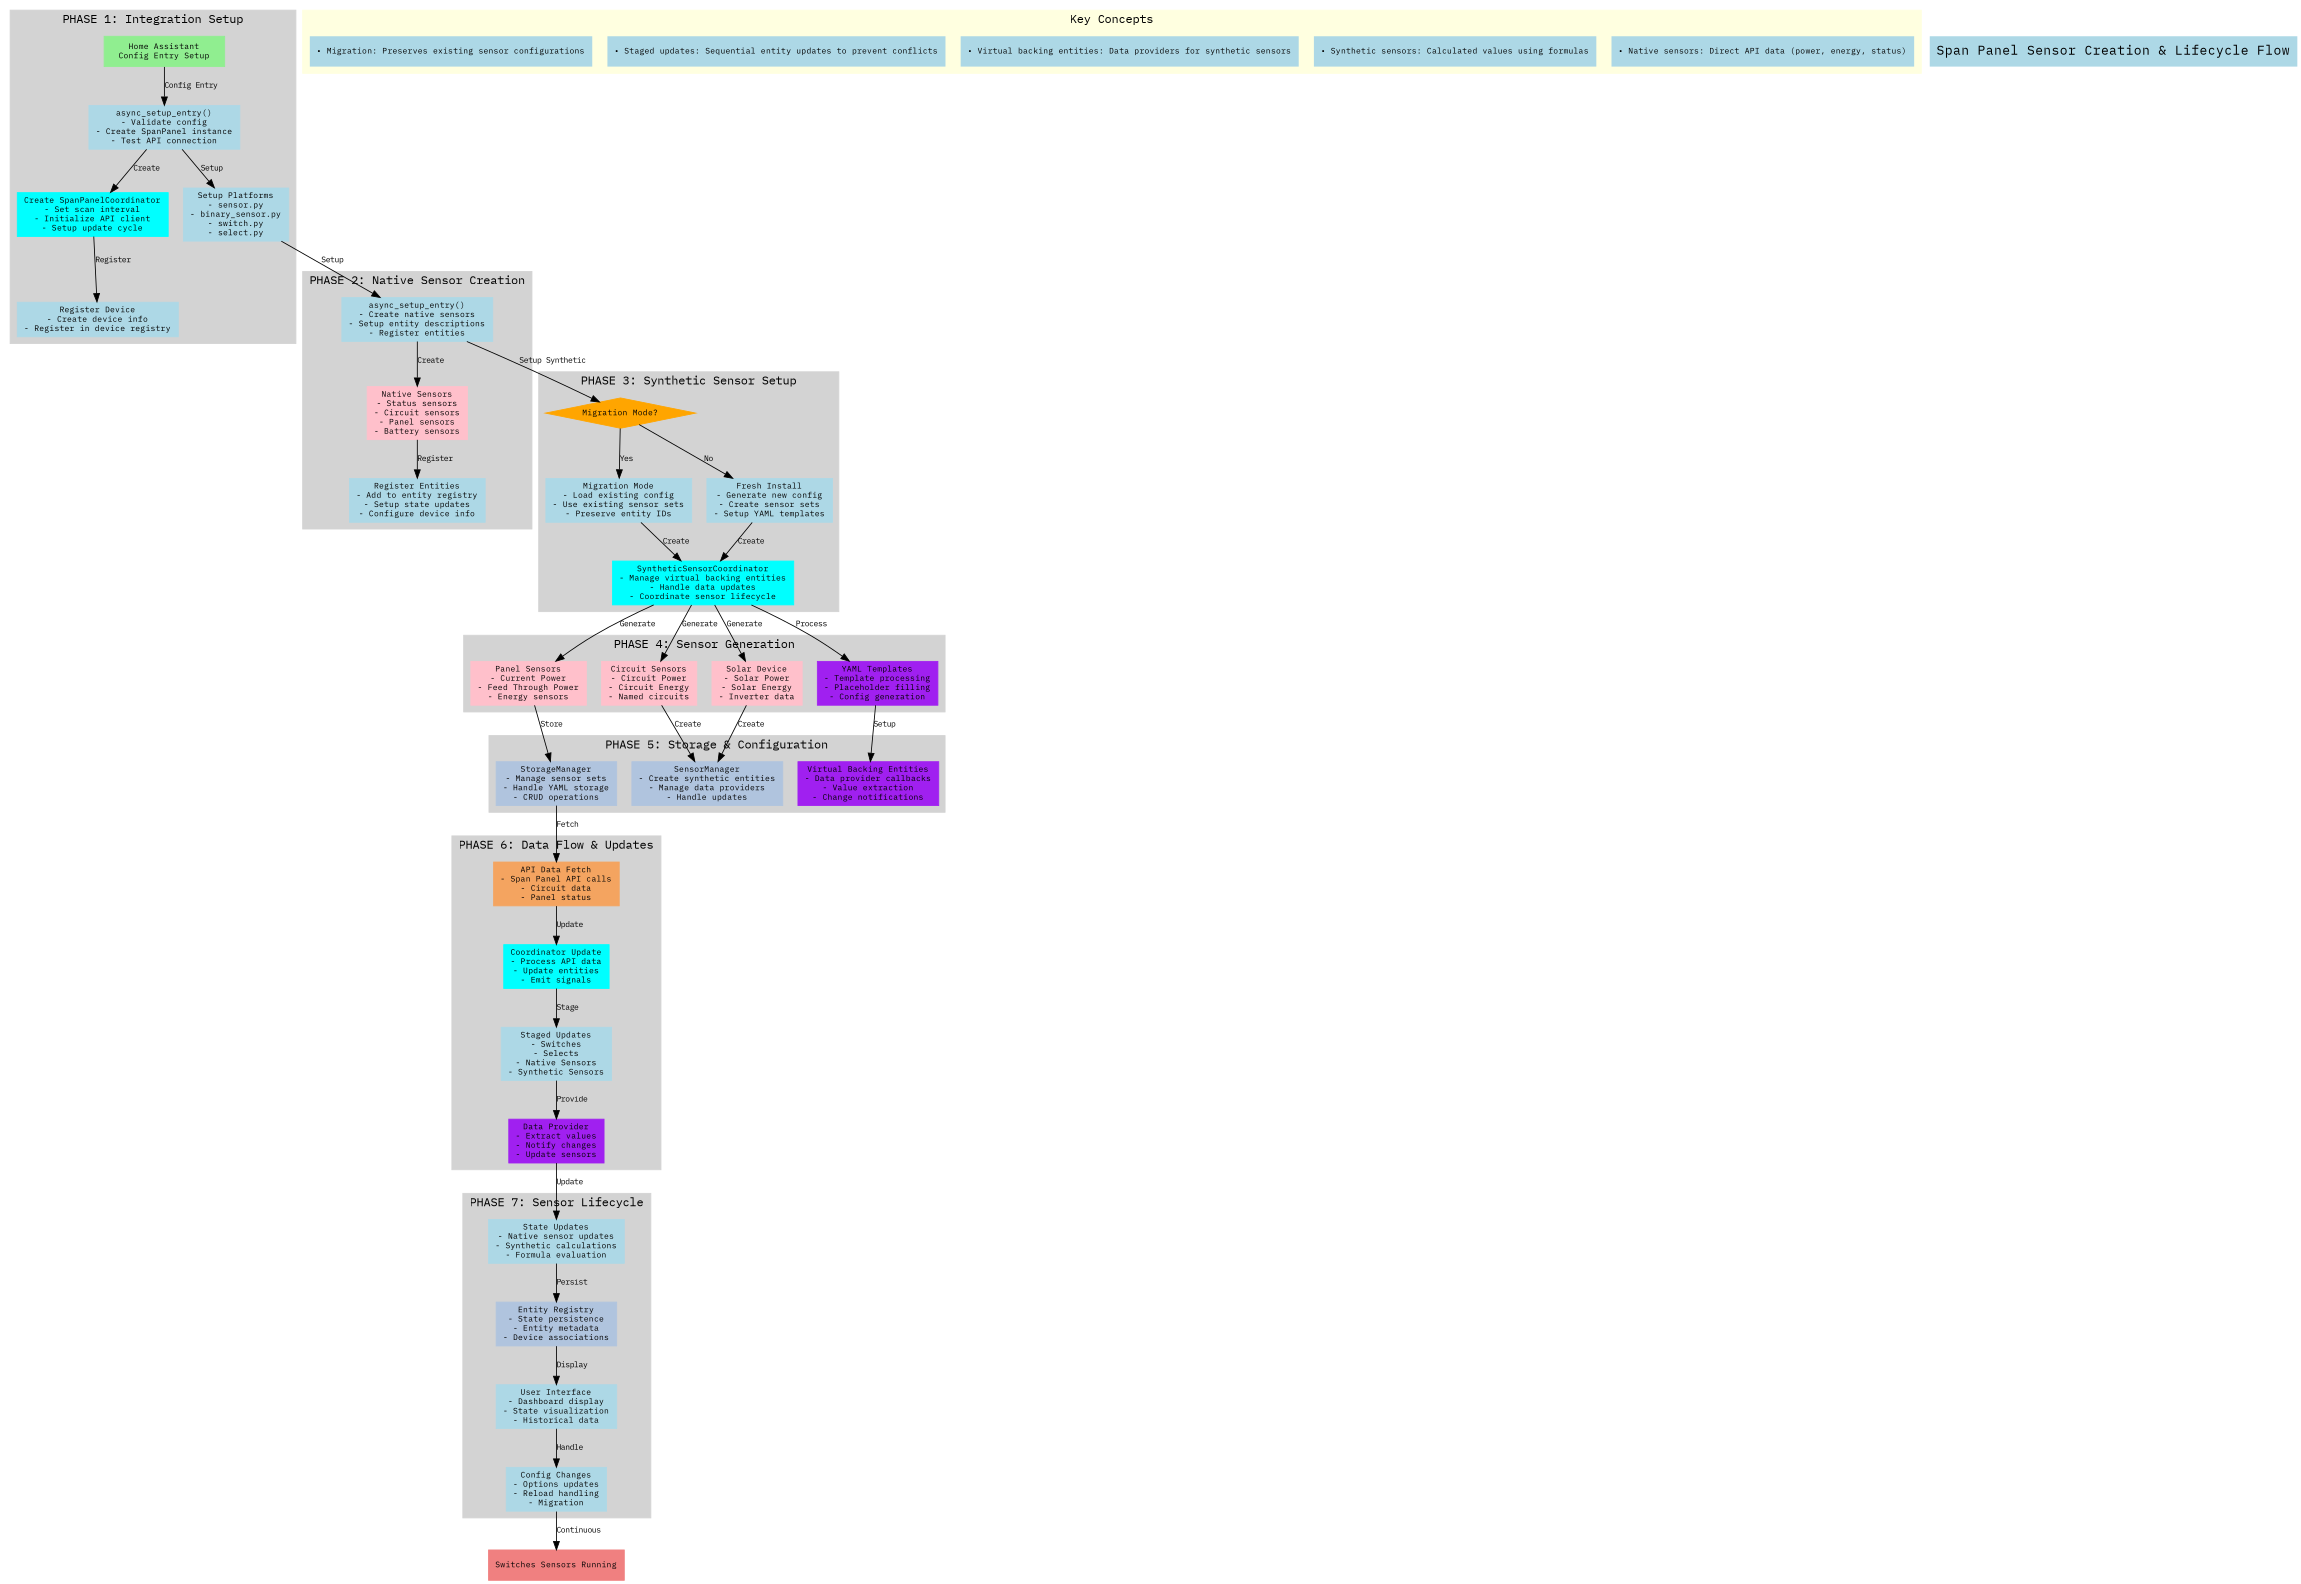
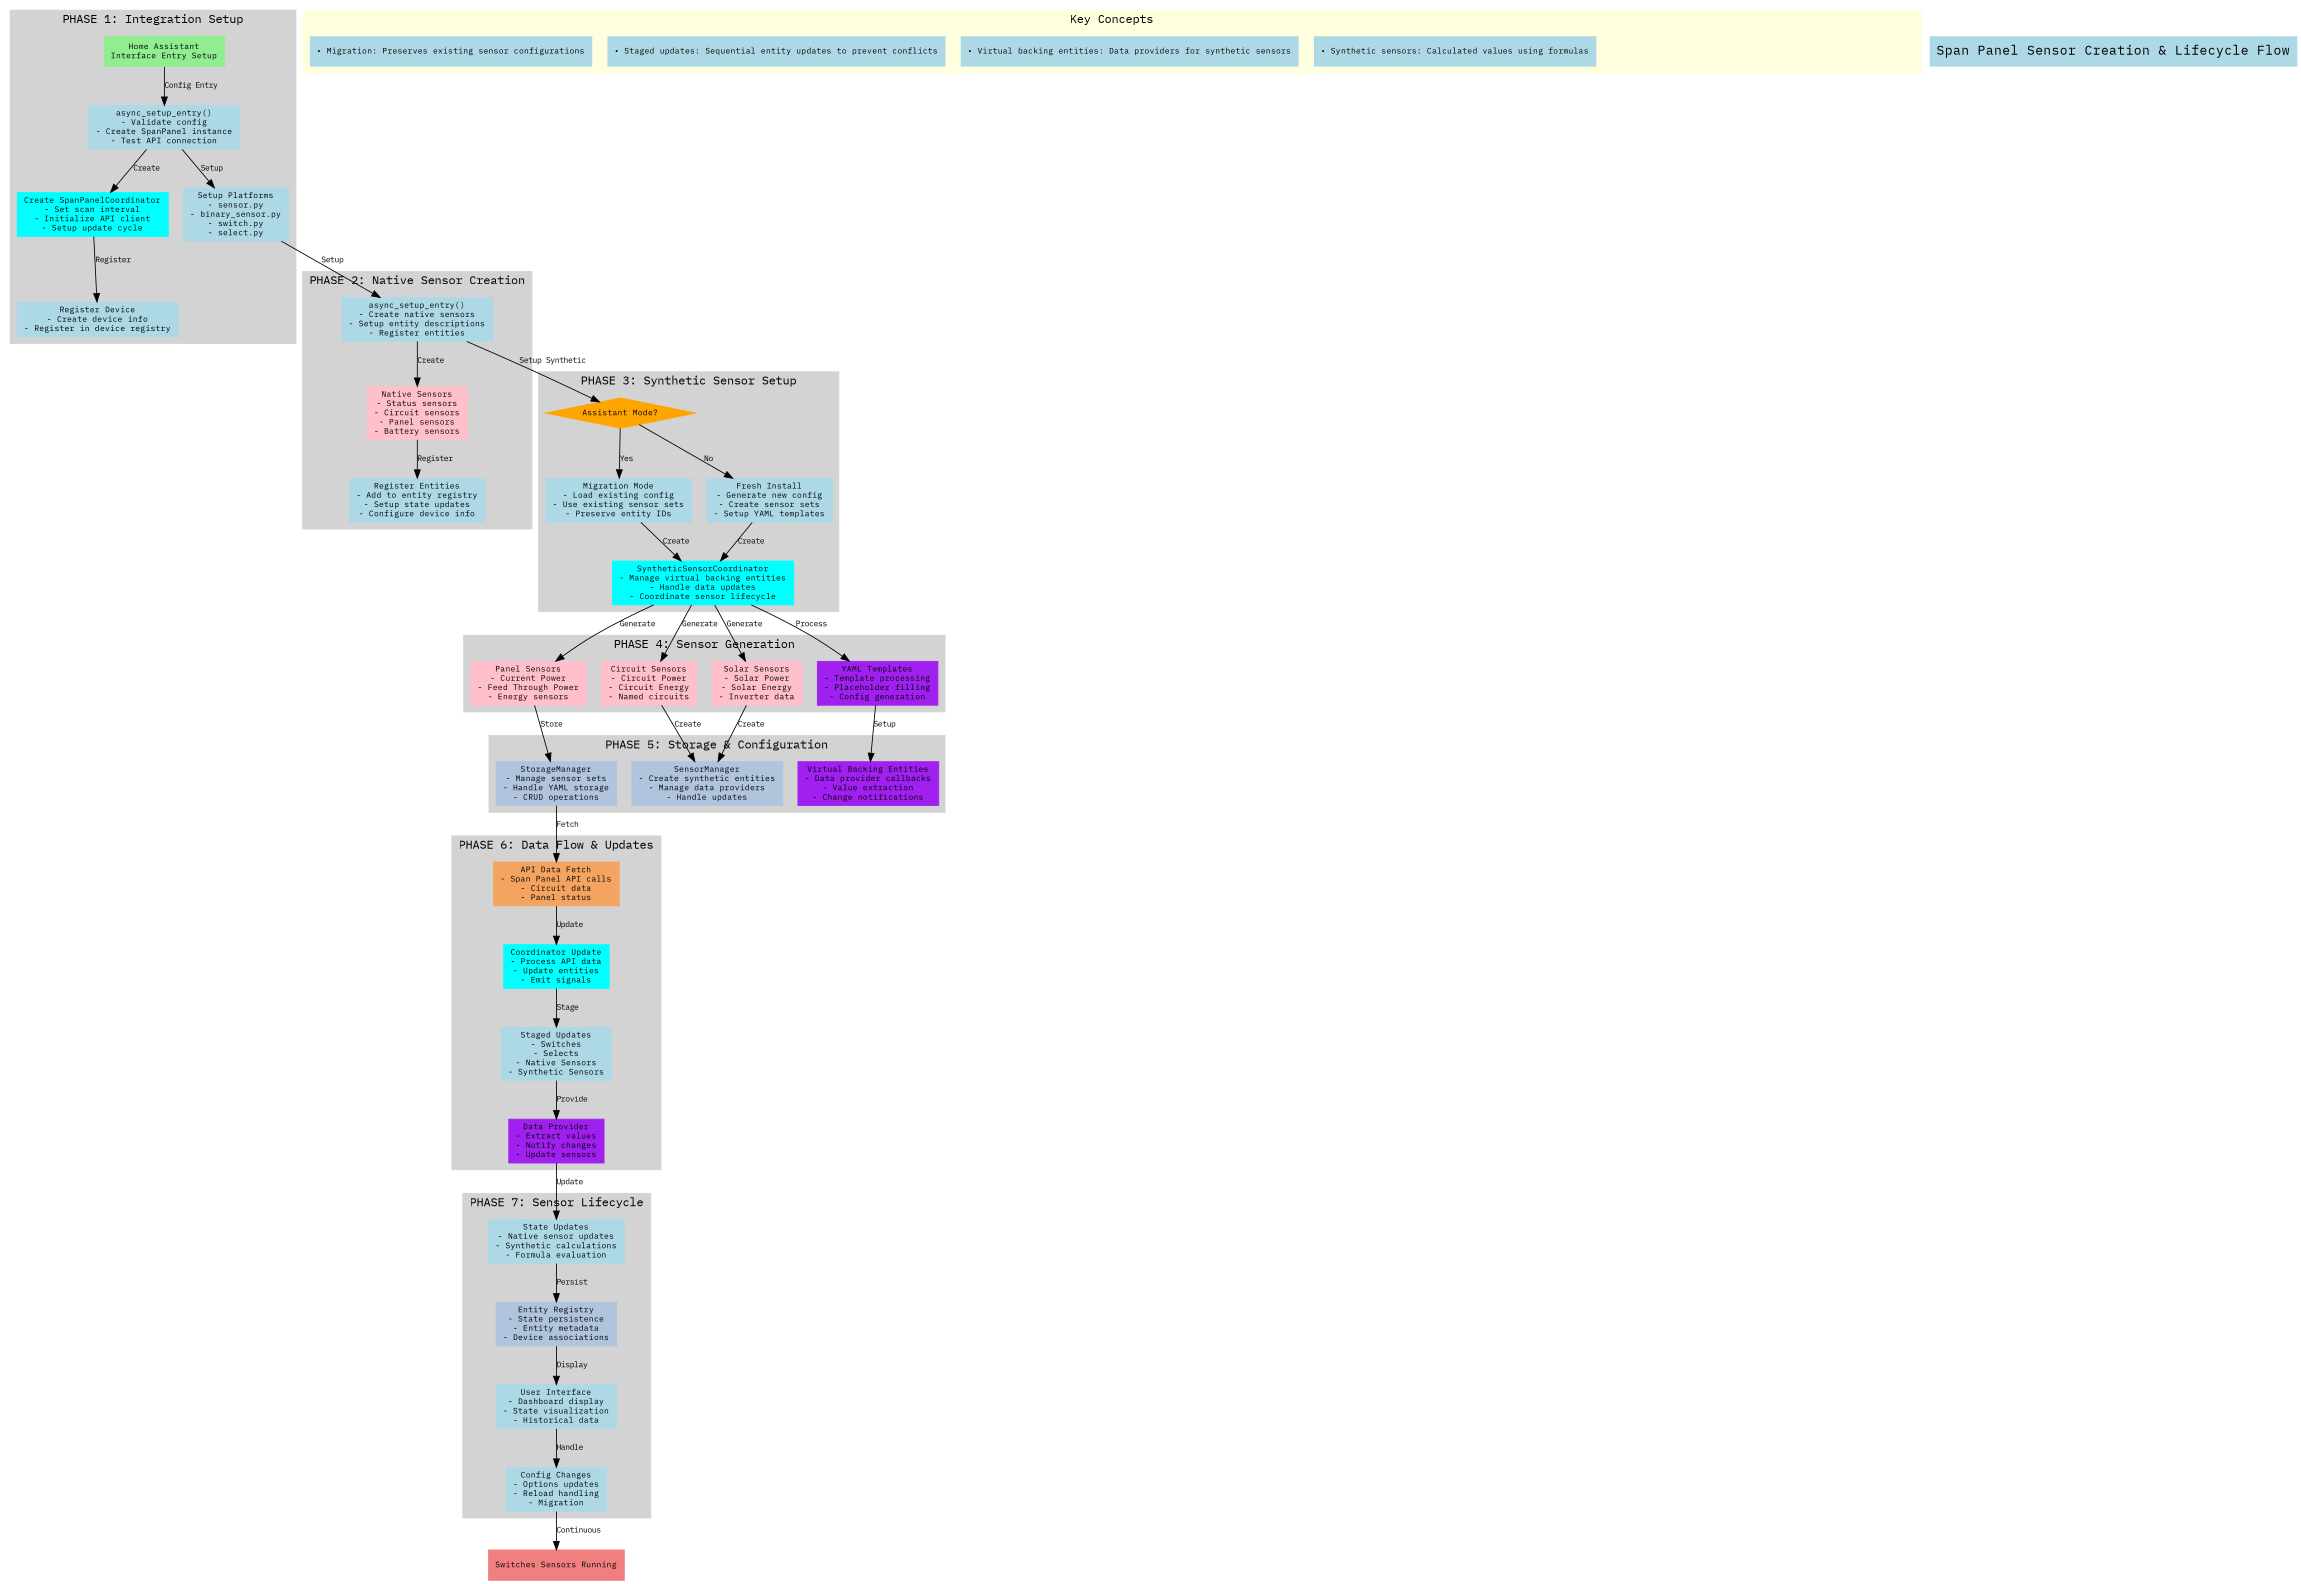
(164, 51) -> (164, 51)
(1763, 51) -> none
(620, 413) -> (620, 413)
(757, 683) -> (757, 683)
